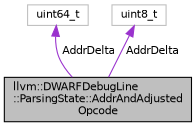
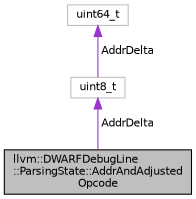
(60, 59) -> (98, 57)
